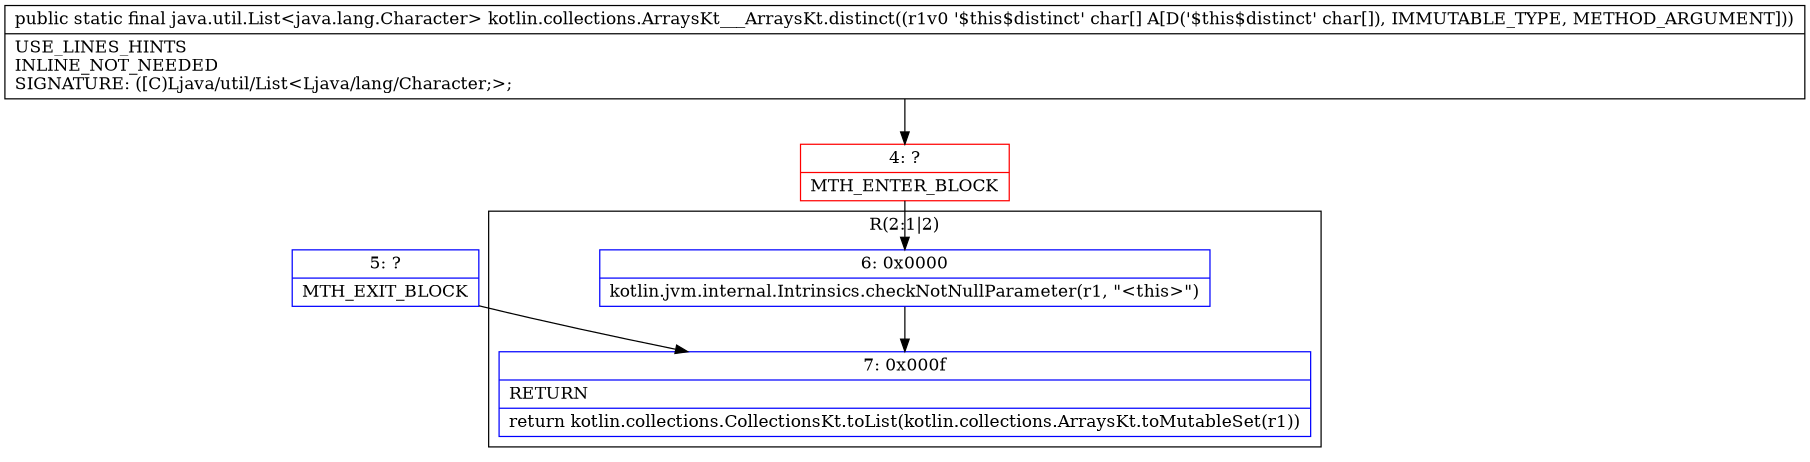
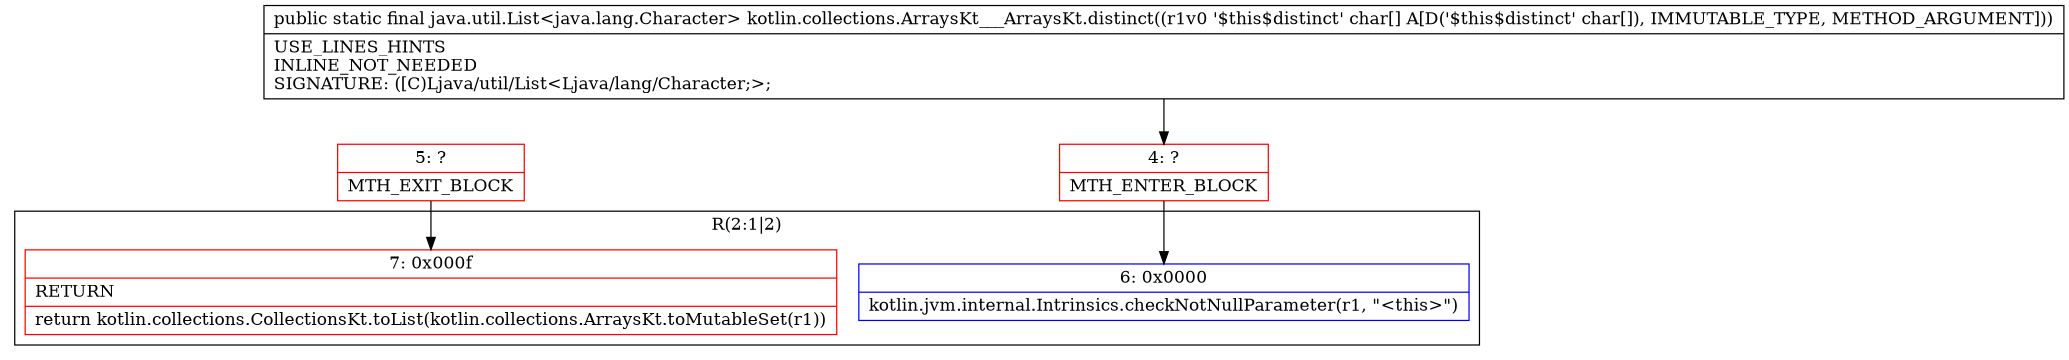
(386, 278) -> (431, 173)
(905, 323) -> none
(905, 394) -> (431, 292)
